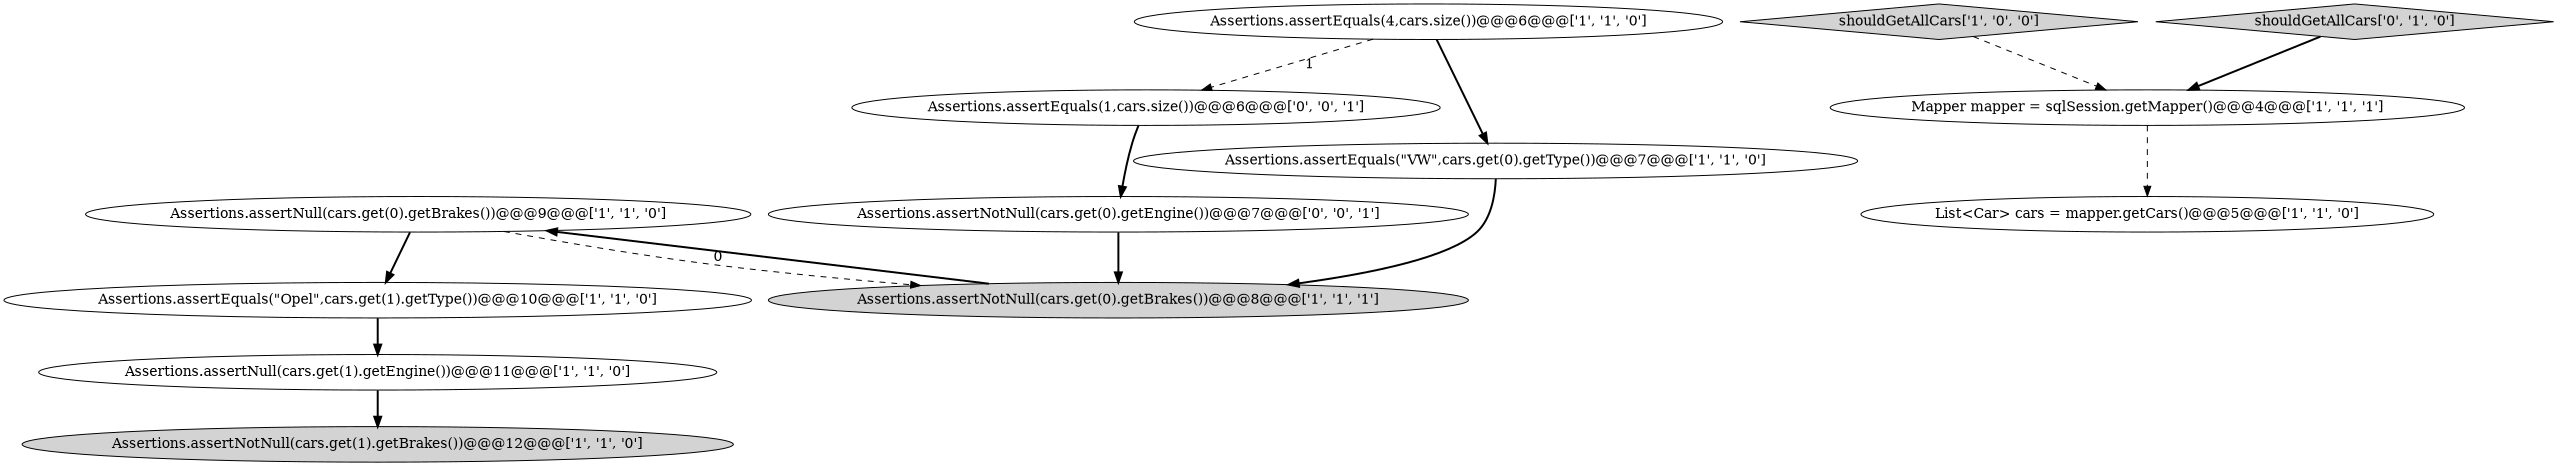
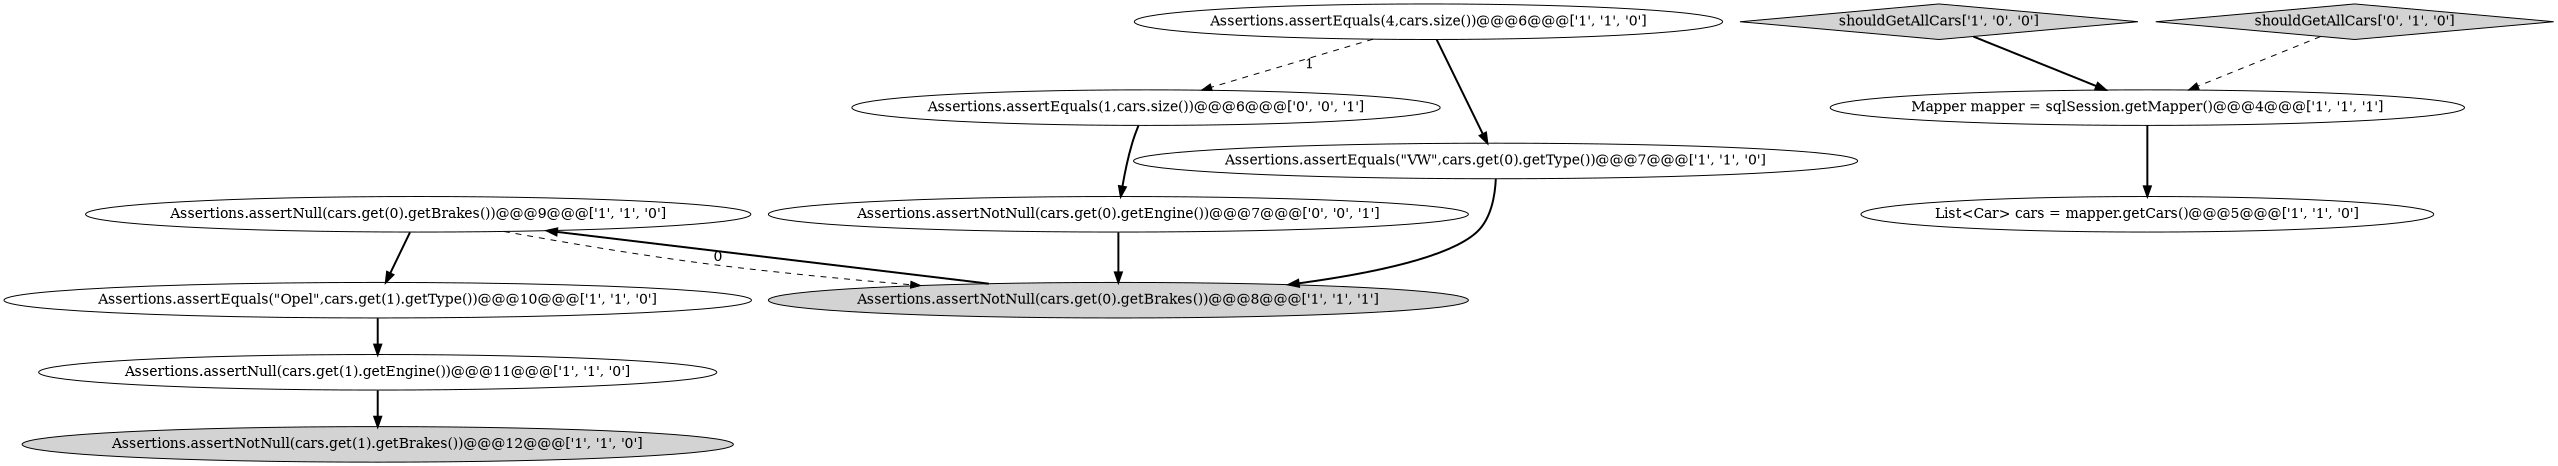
(2035, 61) -> (2035, 61)
(2259, 61) -> (2259, 61)
(2147, 156) -> (2147, 156)
